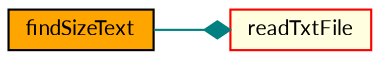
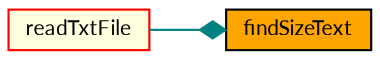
(179, 30) -> (175, 30)
